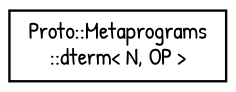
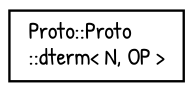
(118, 46) -> (97, 46)
